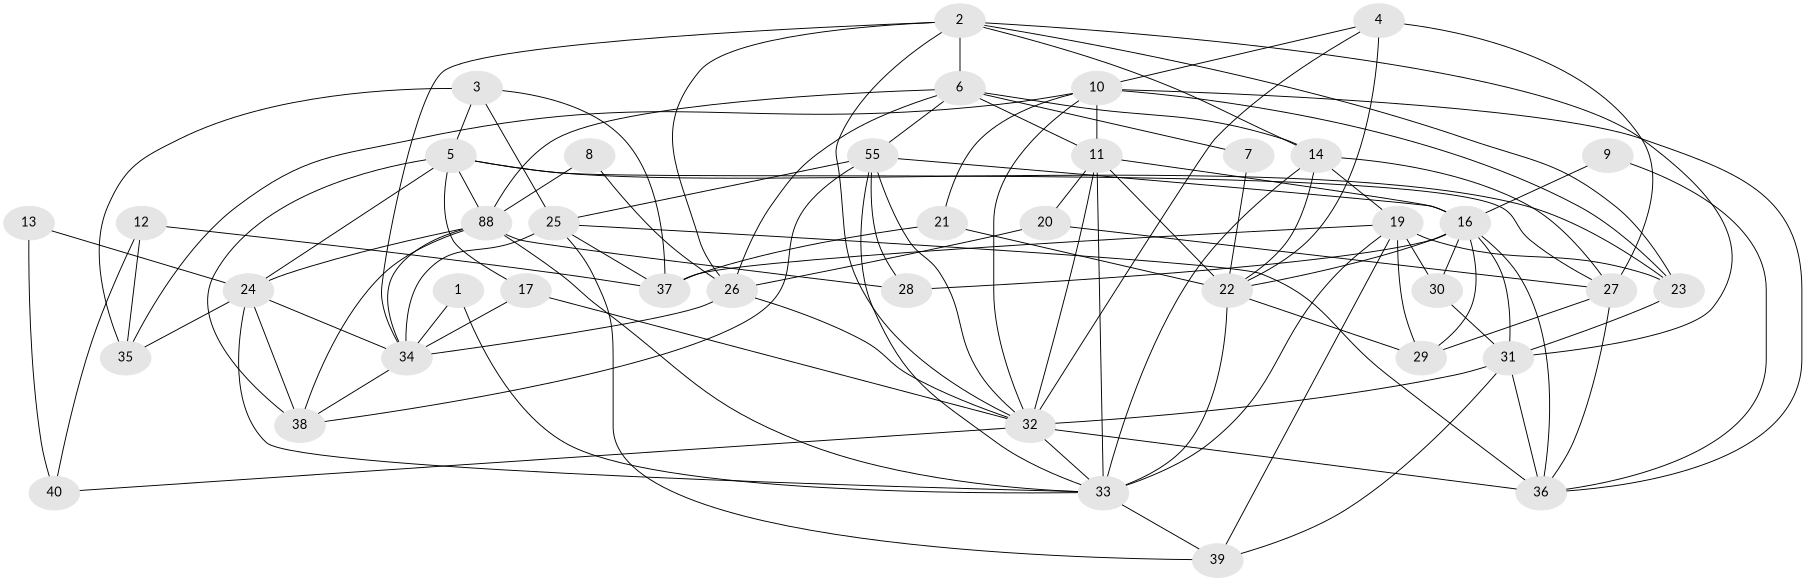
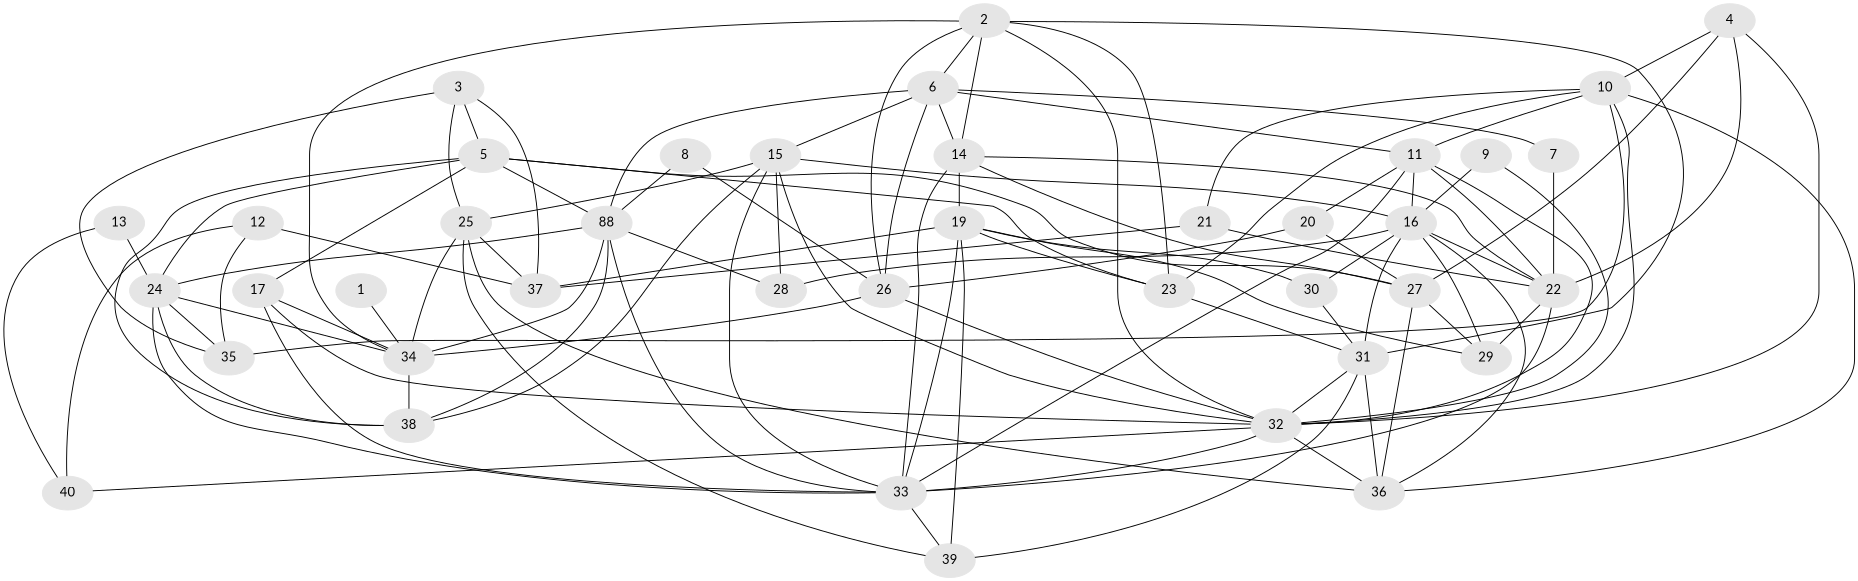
(873, 156) -> (776, 156)
(1766, 355) -> (1560, 373)
(665, 471) -> (401, 451)
